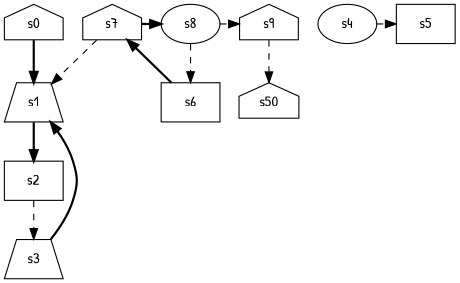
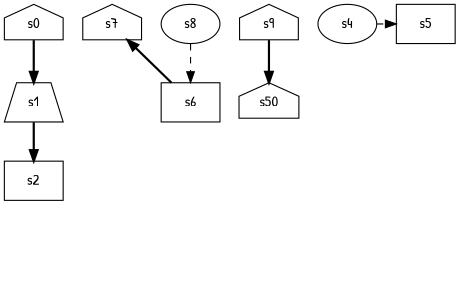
(146, 24) -> none
(224, 24) -> none
(269, 56) -> (269, 56)
(78, 58) -> none
(34, 259) -> none
